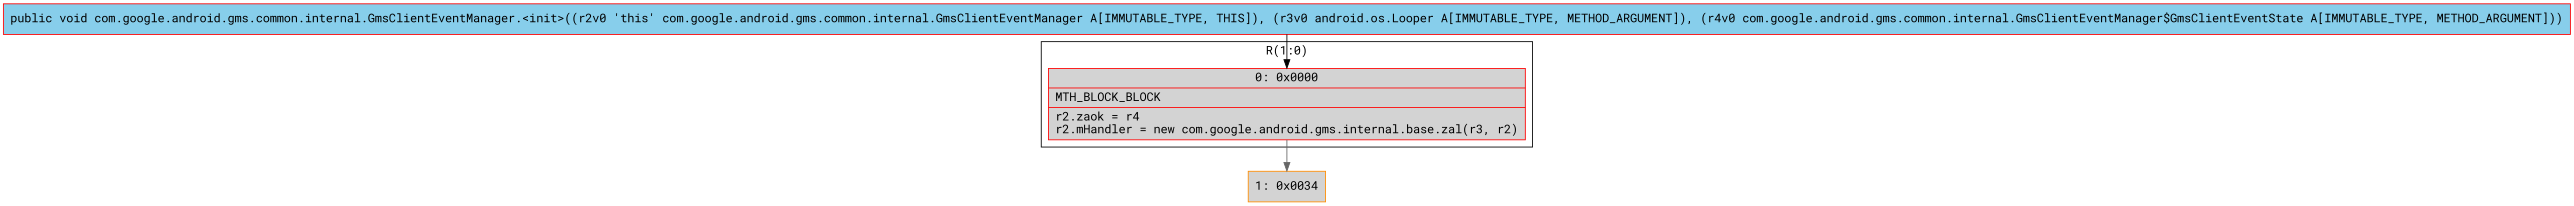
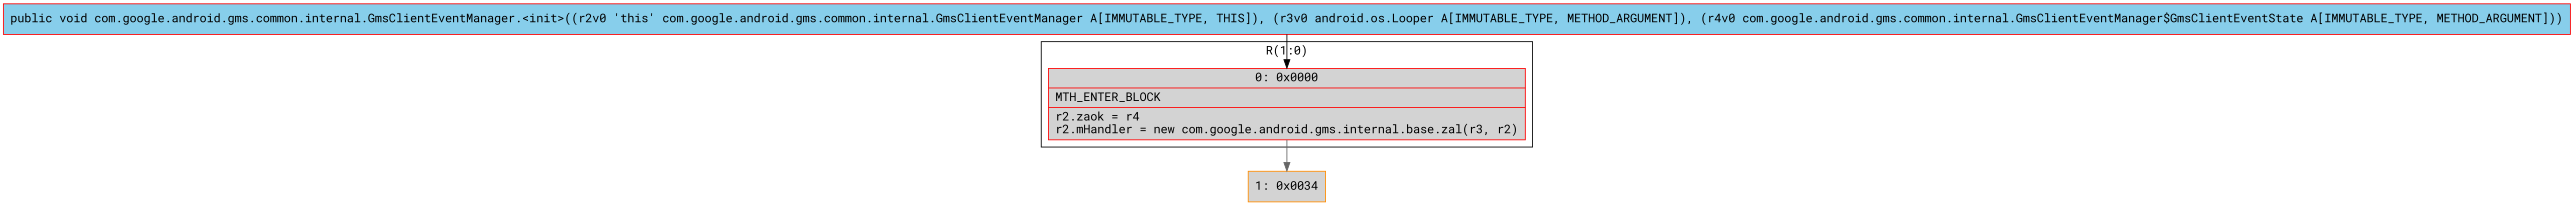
(1108, 97) -> (1108, 97)
